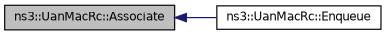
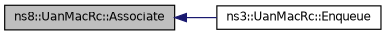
(90, 18) -> (90, 18)
